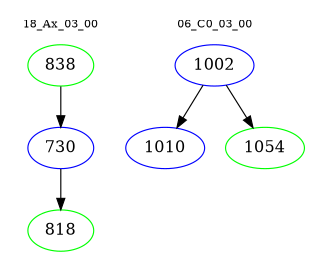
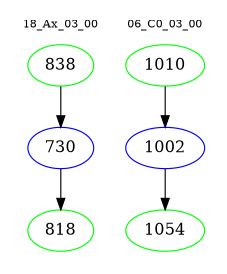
(193, 101) -> (165, 101)
(165, 148) -> (165, 65)
